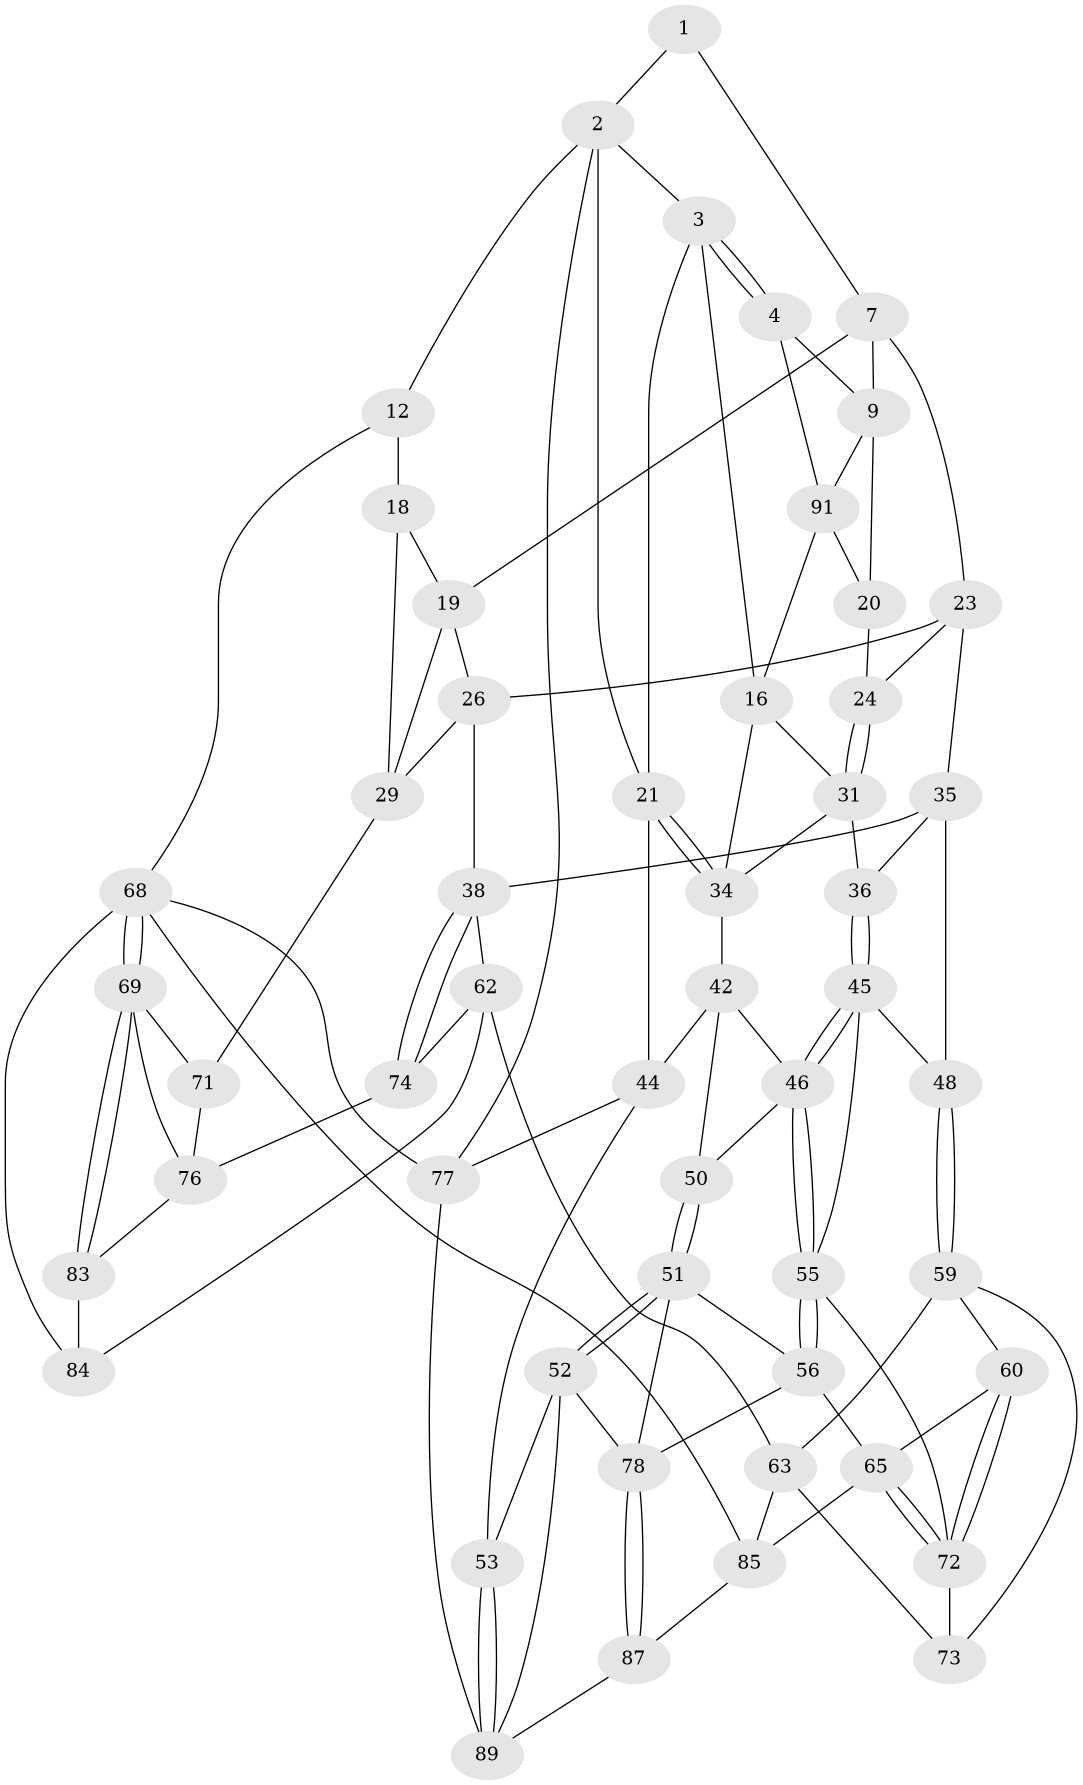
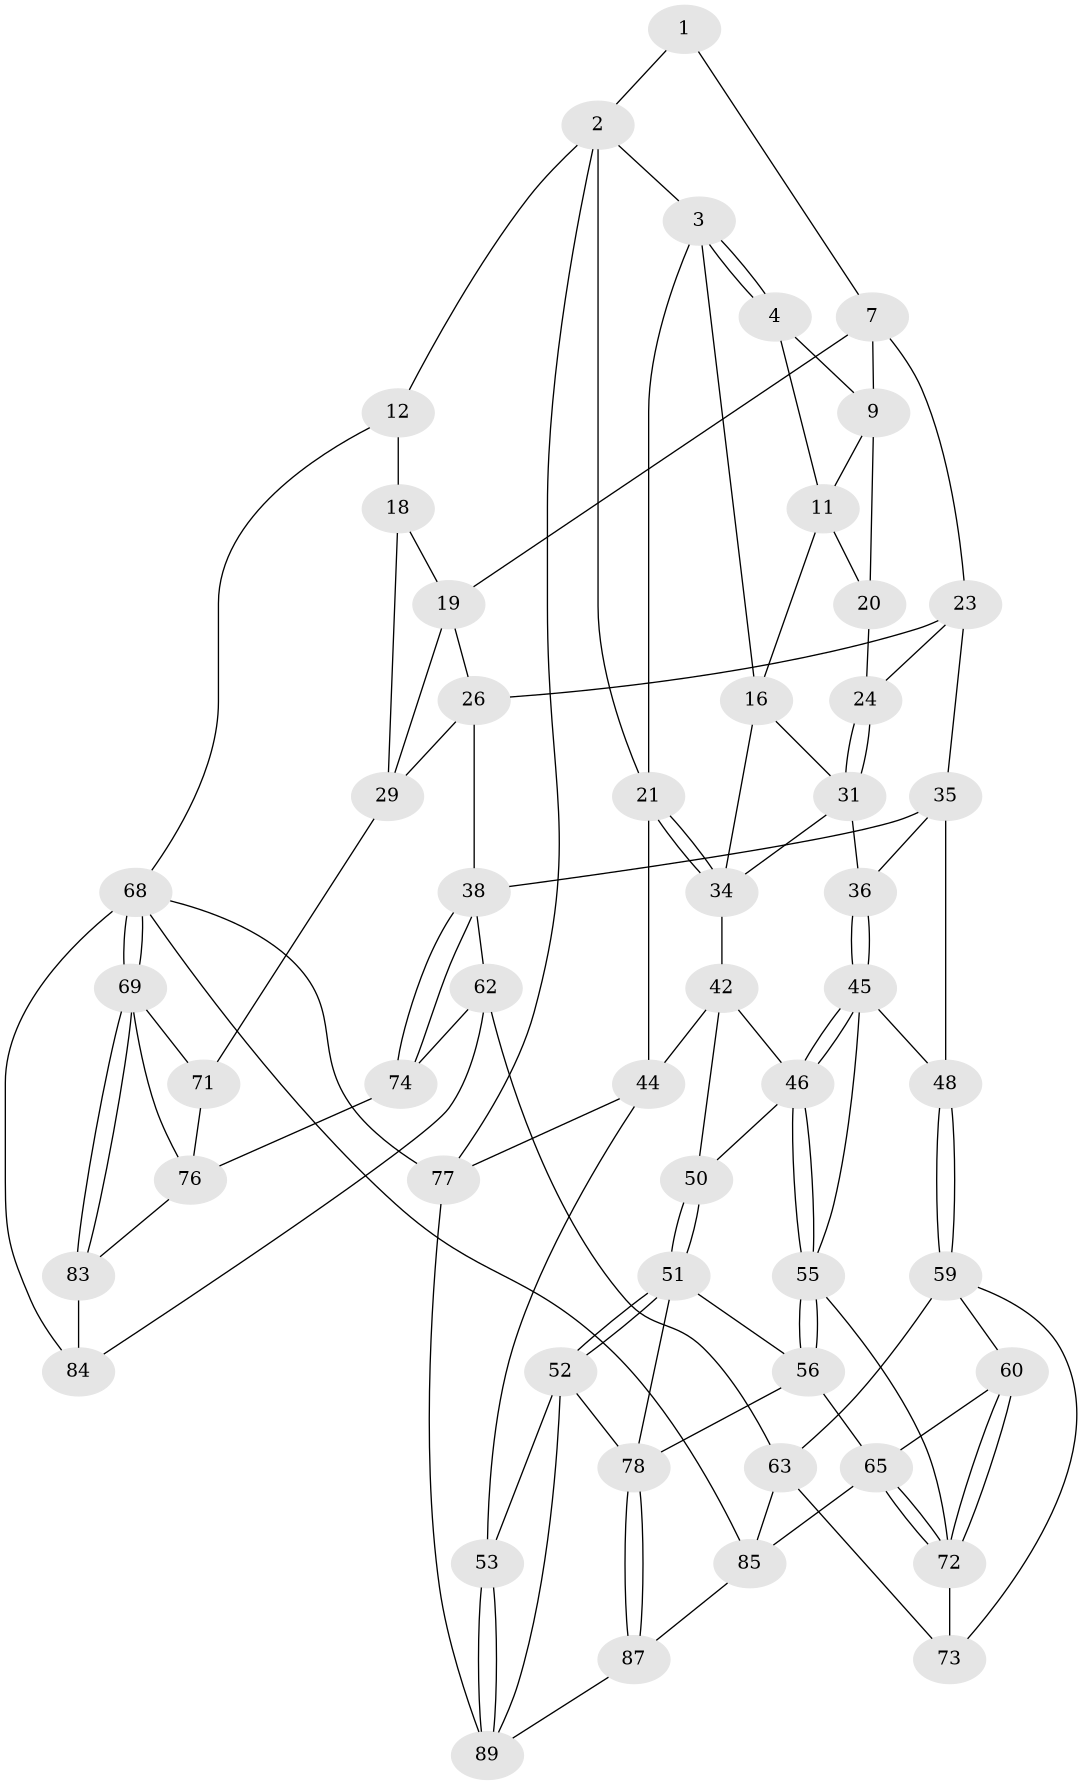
(823, 509) -> (823, 509)
